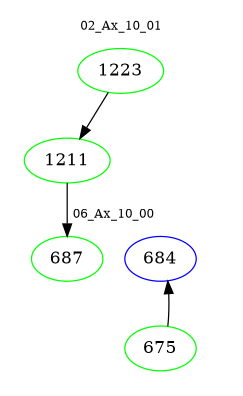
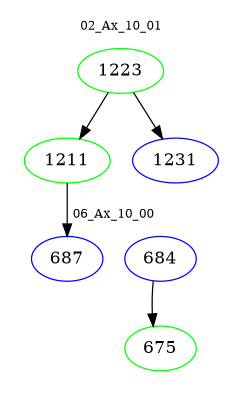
none -> (175, 161)
(67, 259) -> (67, 259)
(169, 310) -> (152, 297)
